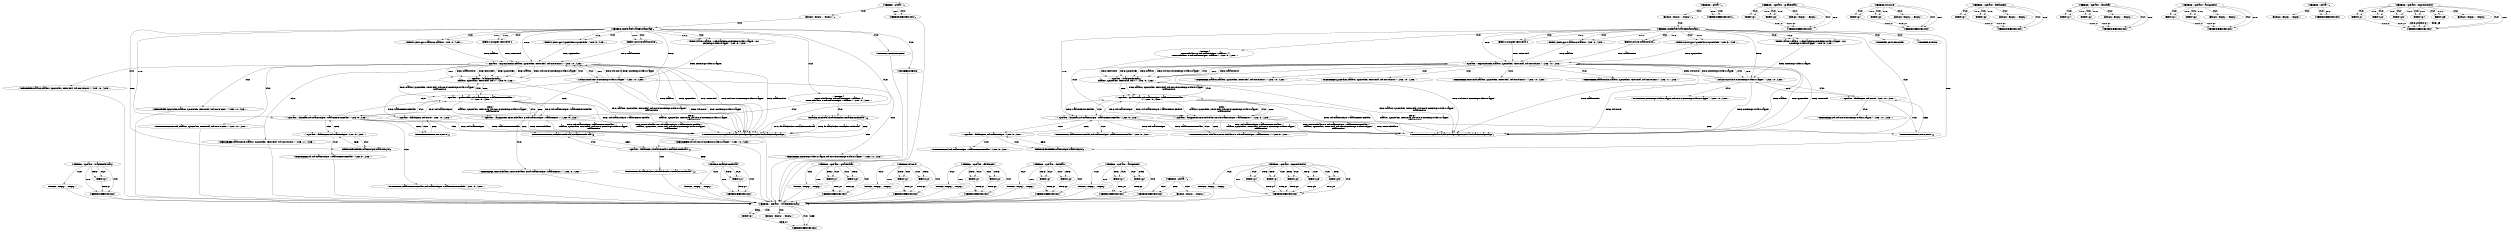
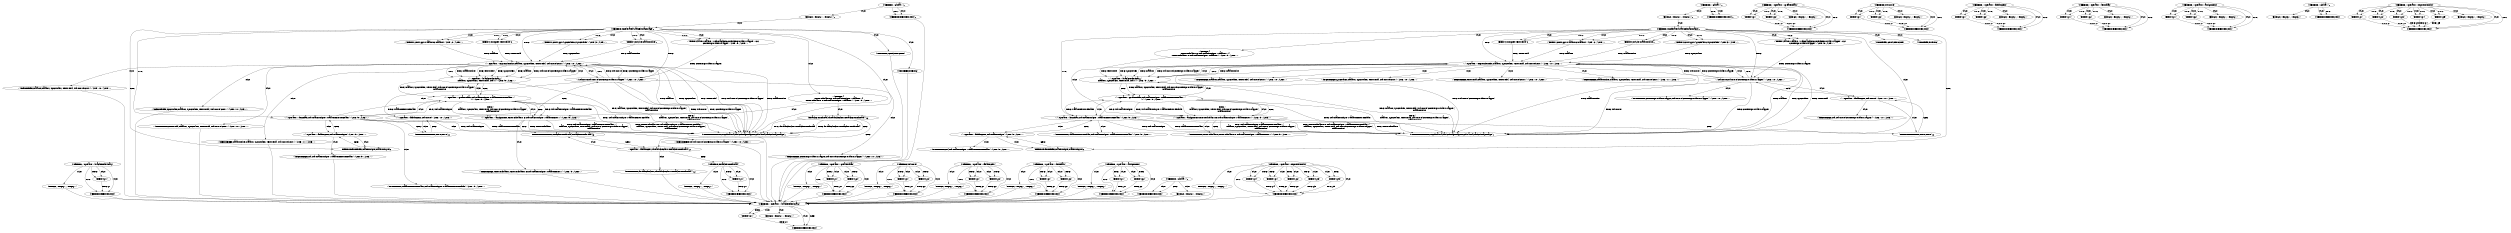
(868, 135) -> (868, 135)
